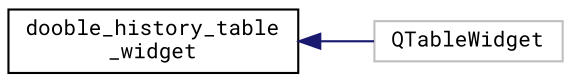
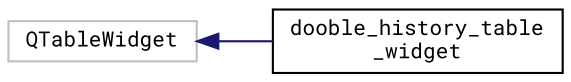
(347, 41) -> (246, 41)
